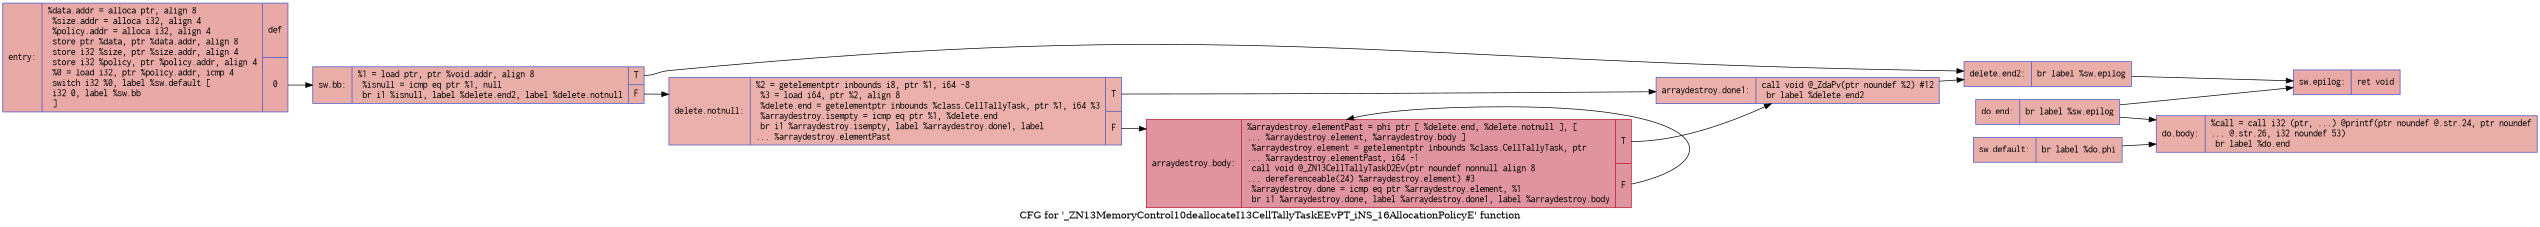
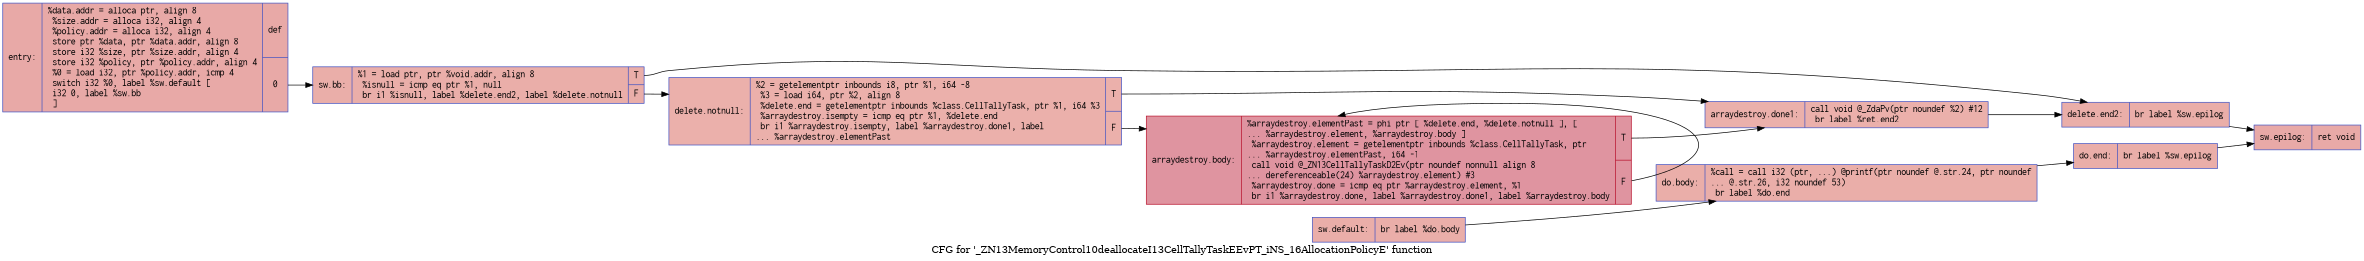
(1813, 95) -> (1855, 120)
(2134, 118) -> (2052, 164)
(2079, 149) -> (1420, 229)
